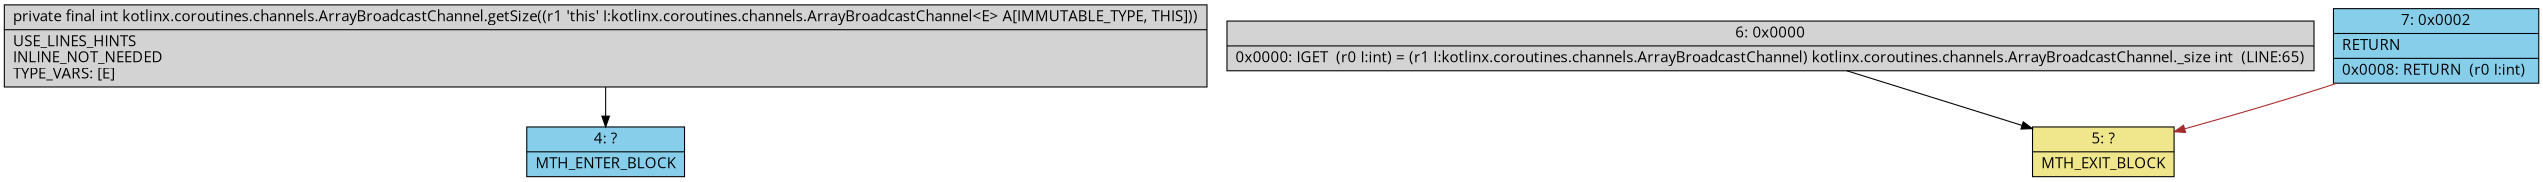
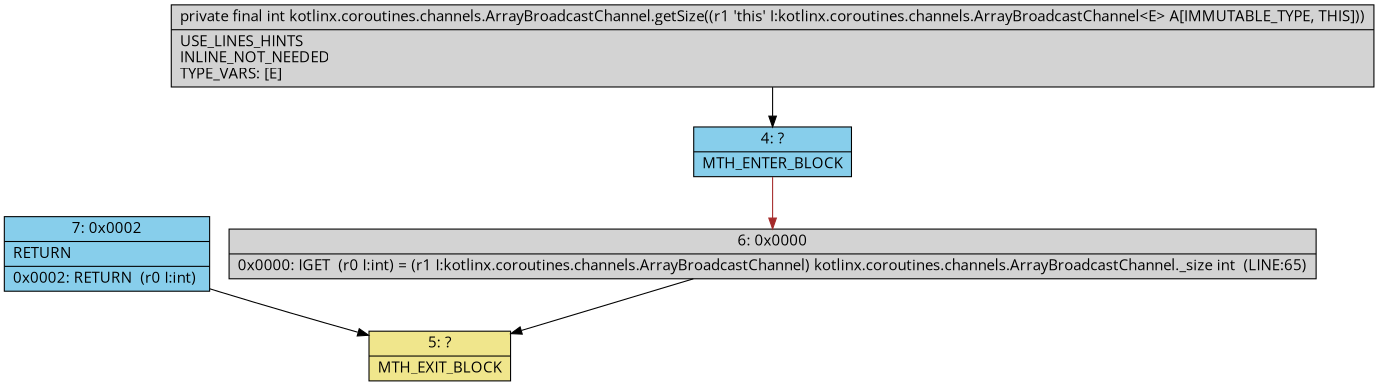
(2436, 70) -> (107, 278)
(2261, 107) -> (284, 311)
none -> (773, 198)
